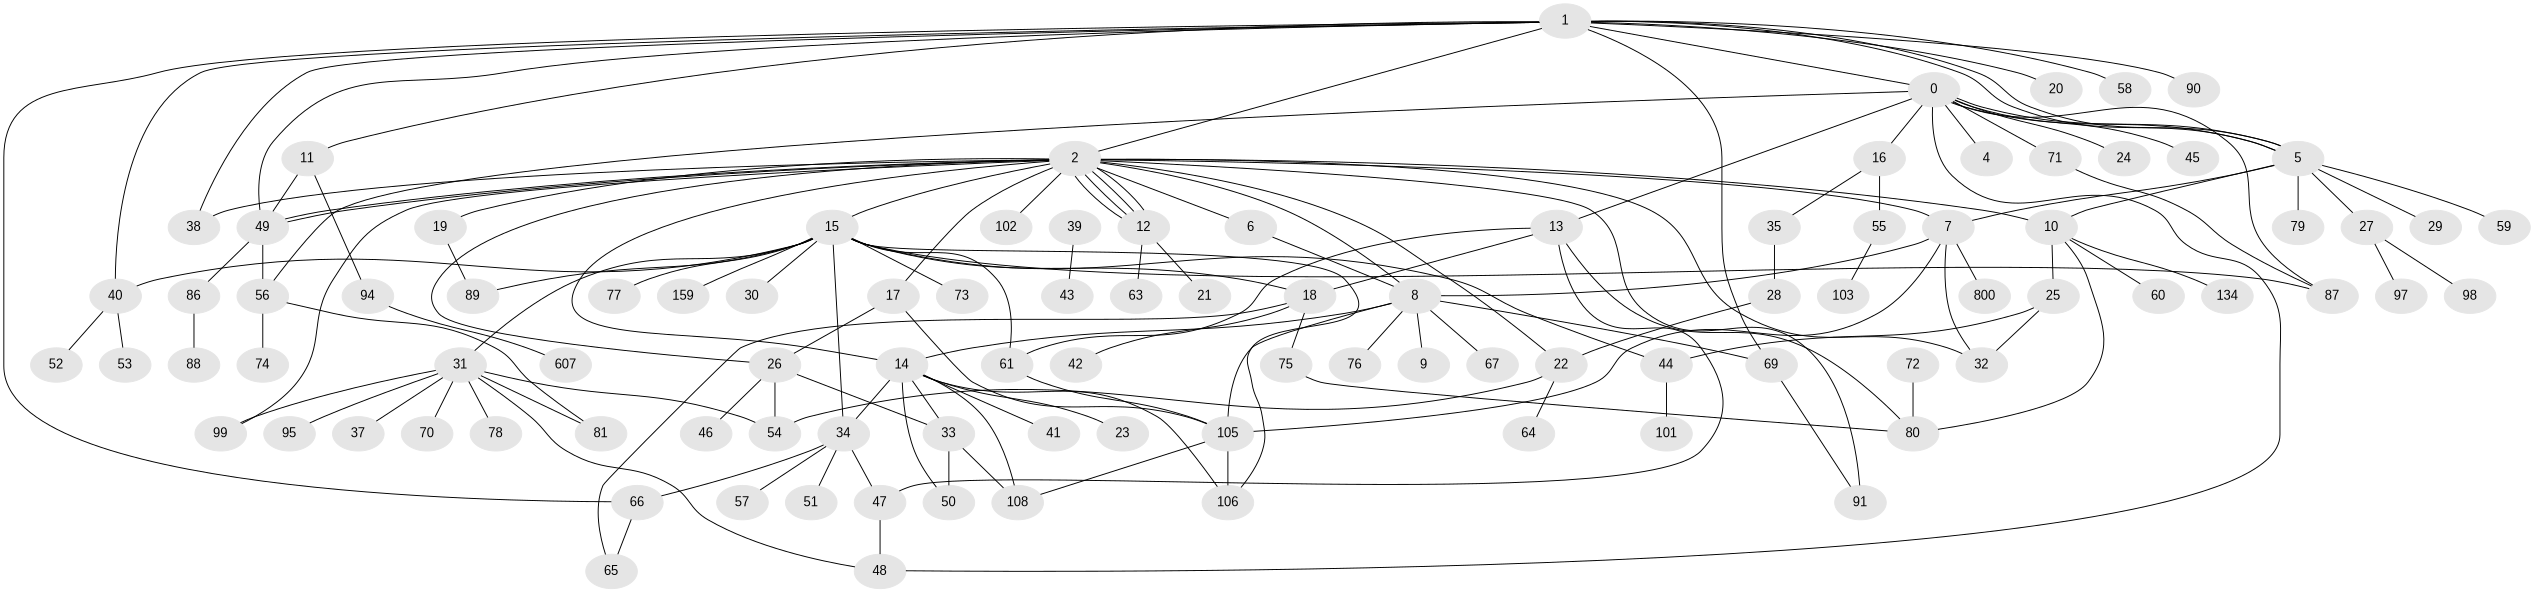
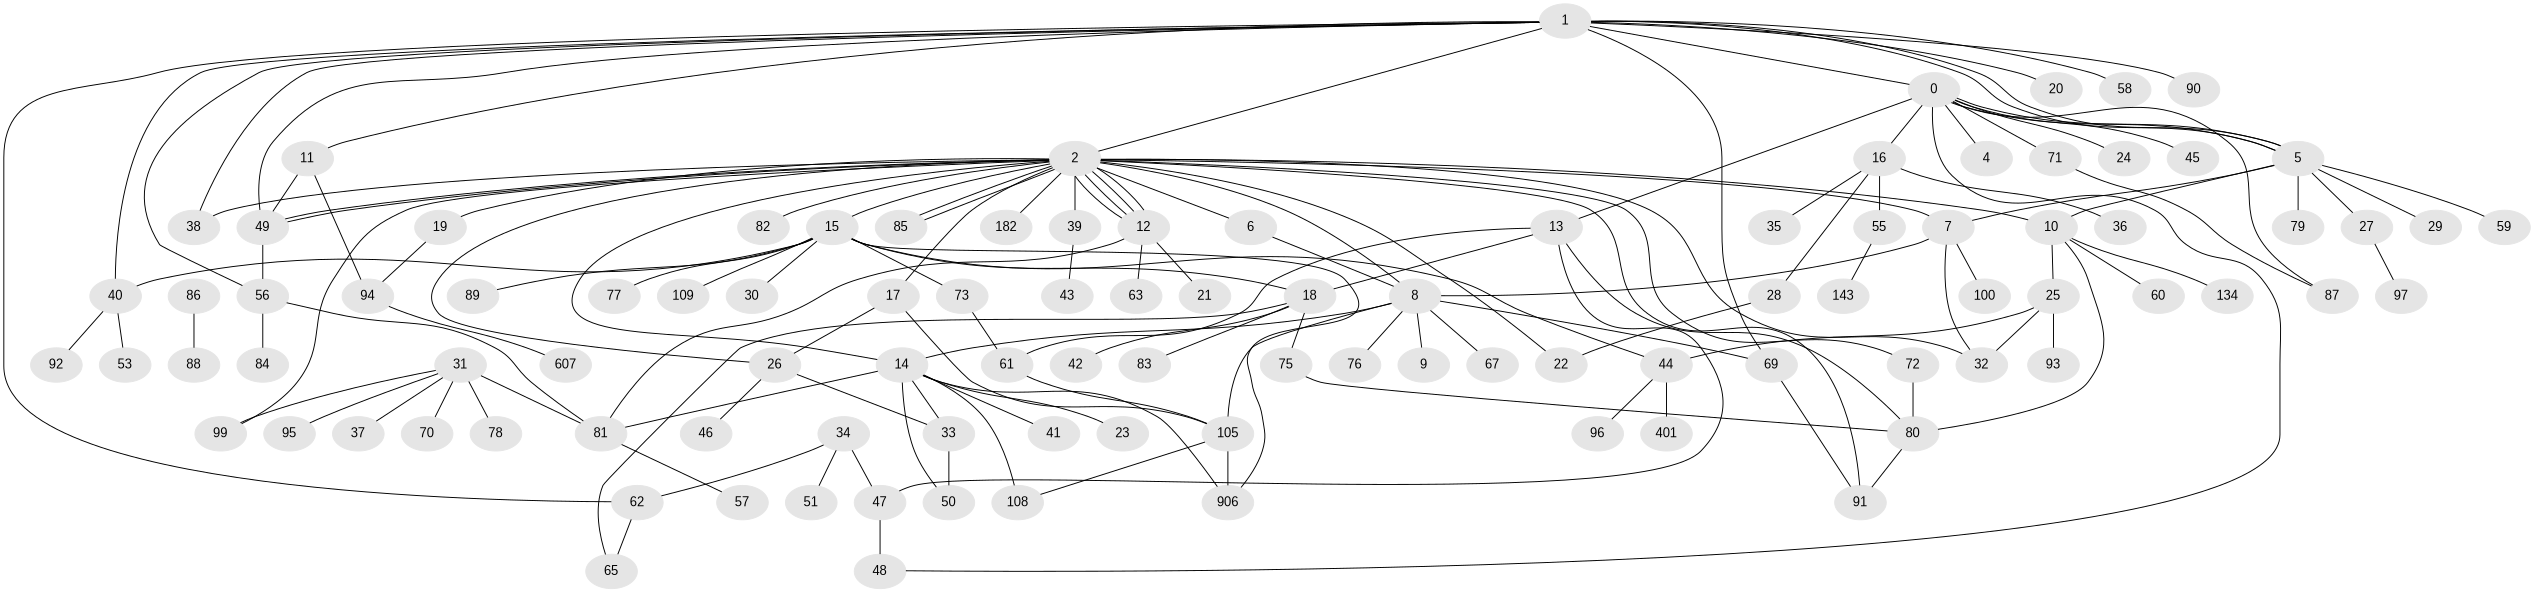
(1073, 127) -> (739, 40)
none -> (1537, 190)
none -> (1075, 193)
none -> (763, 227)
none -> (901, 227)
(1006, 227) -> (1006, 227)
none -> (2120, 227)
(455, 258) -> (399, 267)
(228, 262) -> none
(642, 262) -> none
(1774, 262) -> (1827, 227)
(991, 274) -> (985, 331)
(1580, 274) -> none
none -> (847, 283)
(683, 296) -> (683, 296)
(1843, 296) -> (1843, 296)
(1985, 296) -> (1985, 296)
(2470, 296) -> none
(839, 339) -> none
(56, 365) -> (56, 365)
(263, 365) -> (263, 365)
none -> (1145, 365)
(1614, 365) -> none
none -> (2053, 365)
(875, 398) -> (751, 399)
(775, 434) -> none
(1529, 434) -> none
none -> (1598, 434)
(1666, 434) -> (1666, 434)
(793, 468) -> (672, 468)
(983, 468) -> none
none -> (1887, 468)
(662, 481) -> none
(637, 503) -> (637, 503)
(1228, 503) -> (1228, 503)
